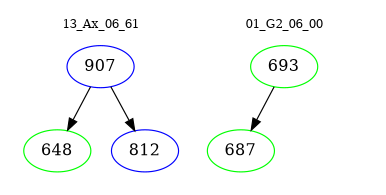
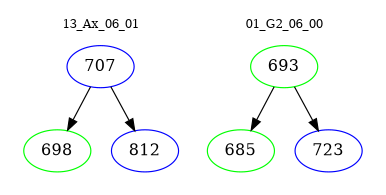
(101, 25) -> (101, 25)
(101, 67) -> (101, 67)
(57, 151) -> (57, 151)
(241, 151) -> (241, 151)
none -> (329, 151)
